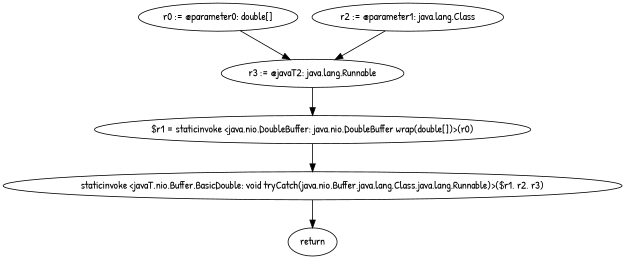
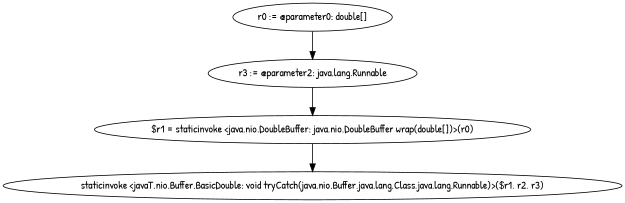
(408, 17) -> none
(313, 73) -> (313, 73)
(313, 242) -> none
